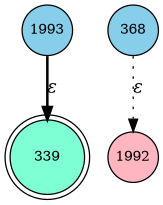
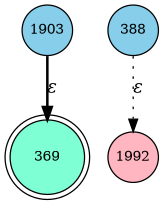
(47, 30) -> (47, 30)
(133, 30) -> (133, 30)
(47, 157) -> (47, 157)
